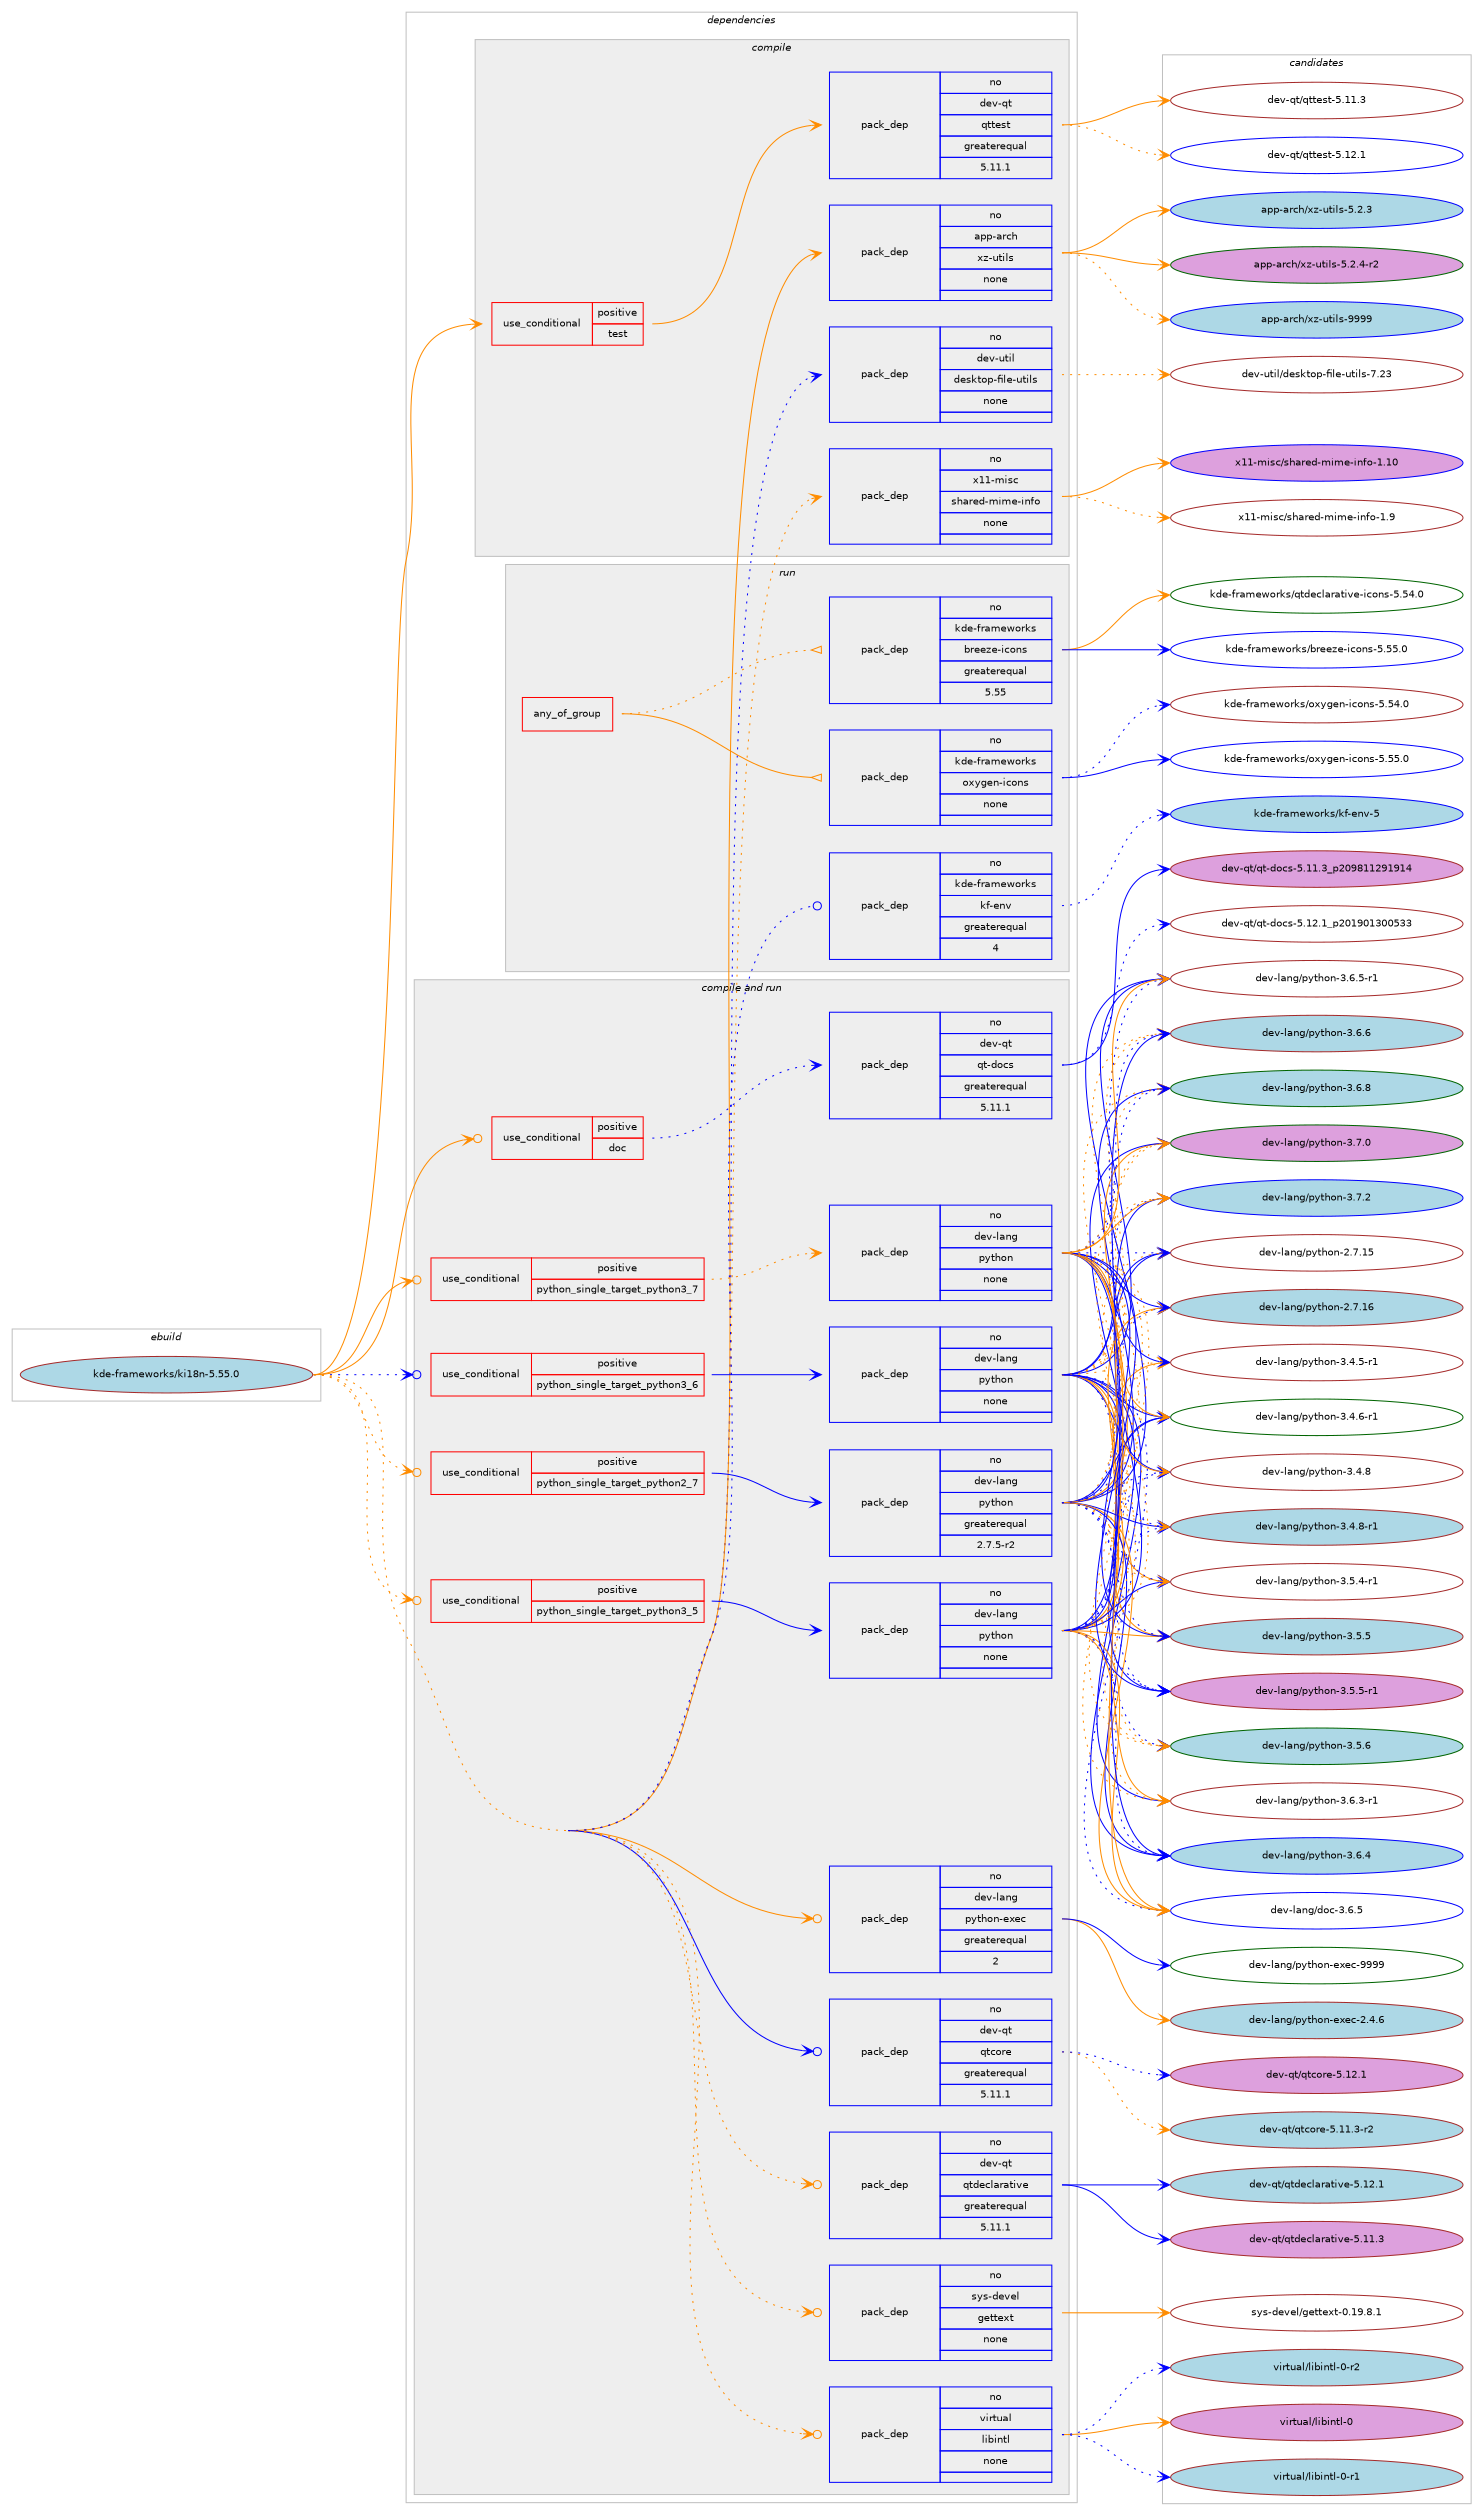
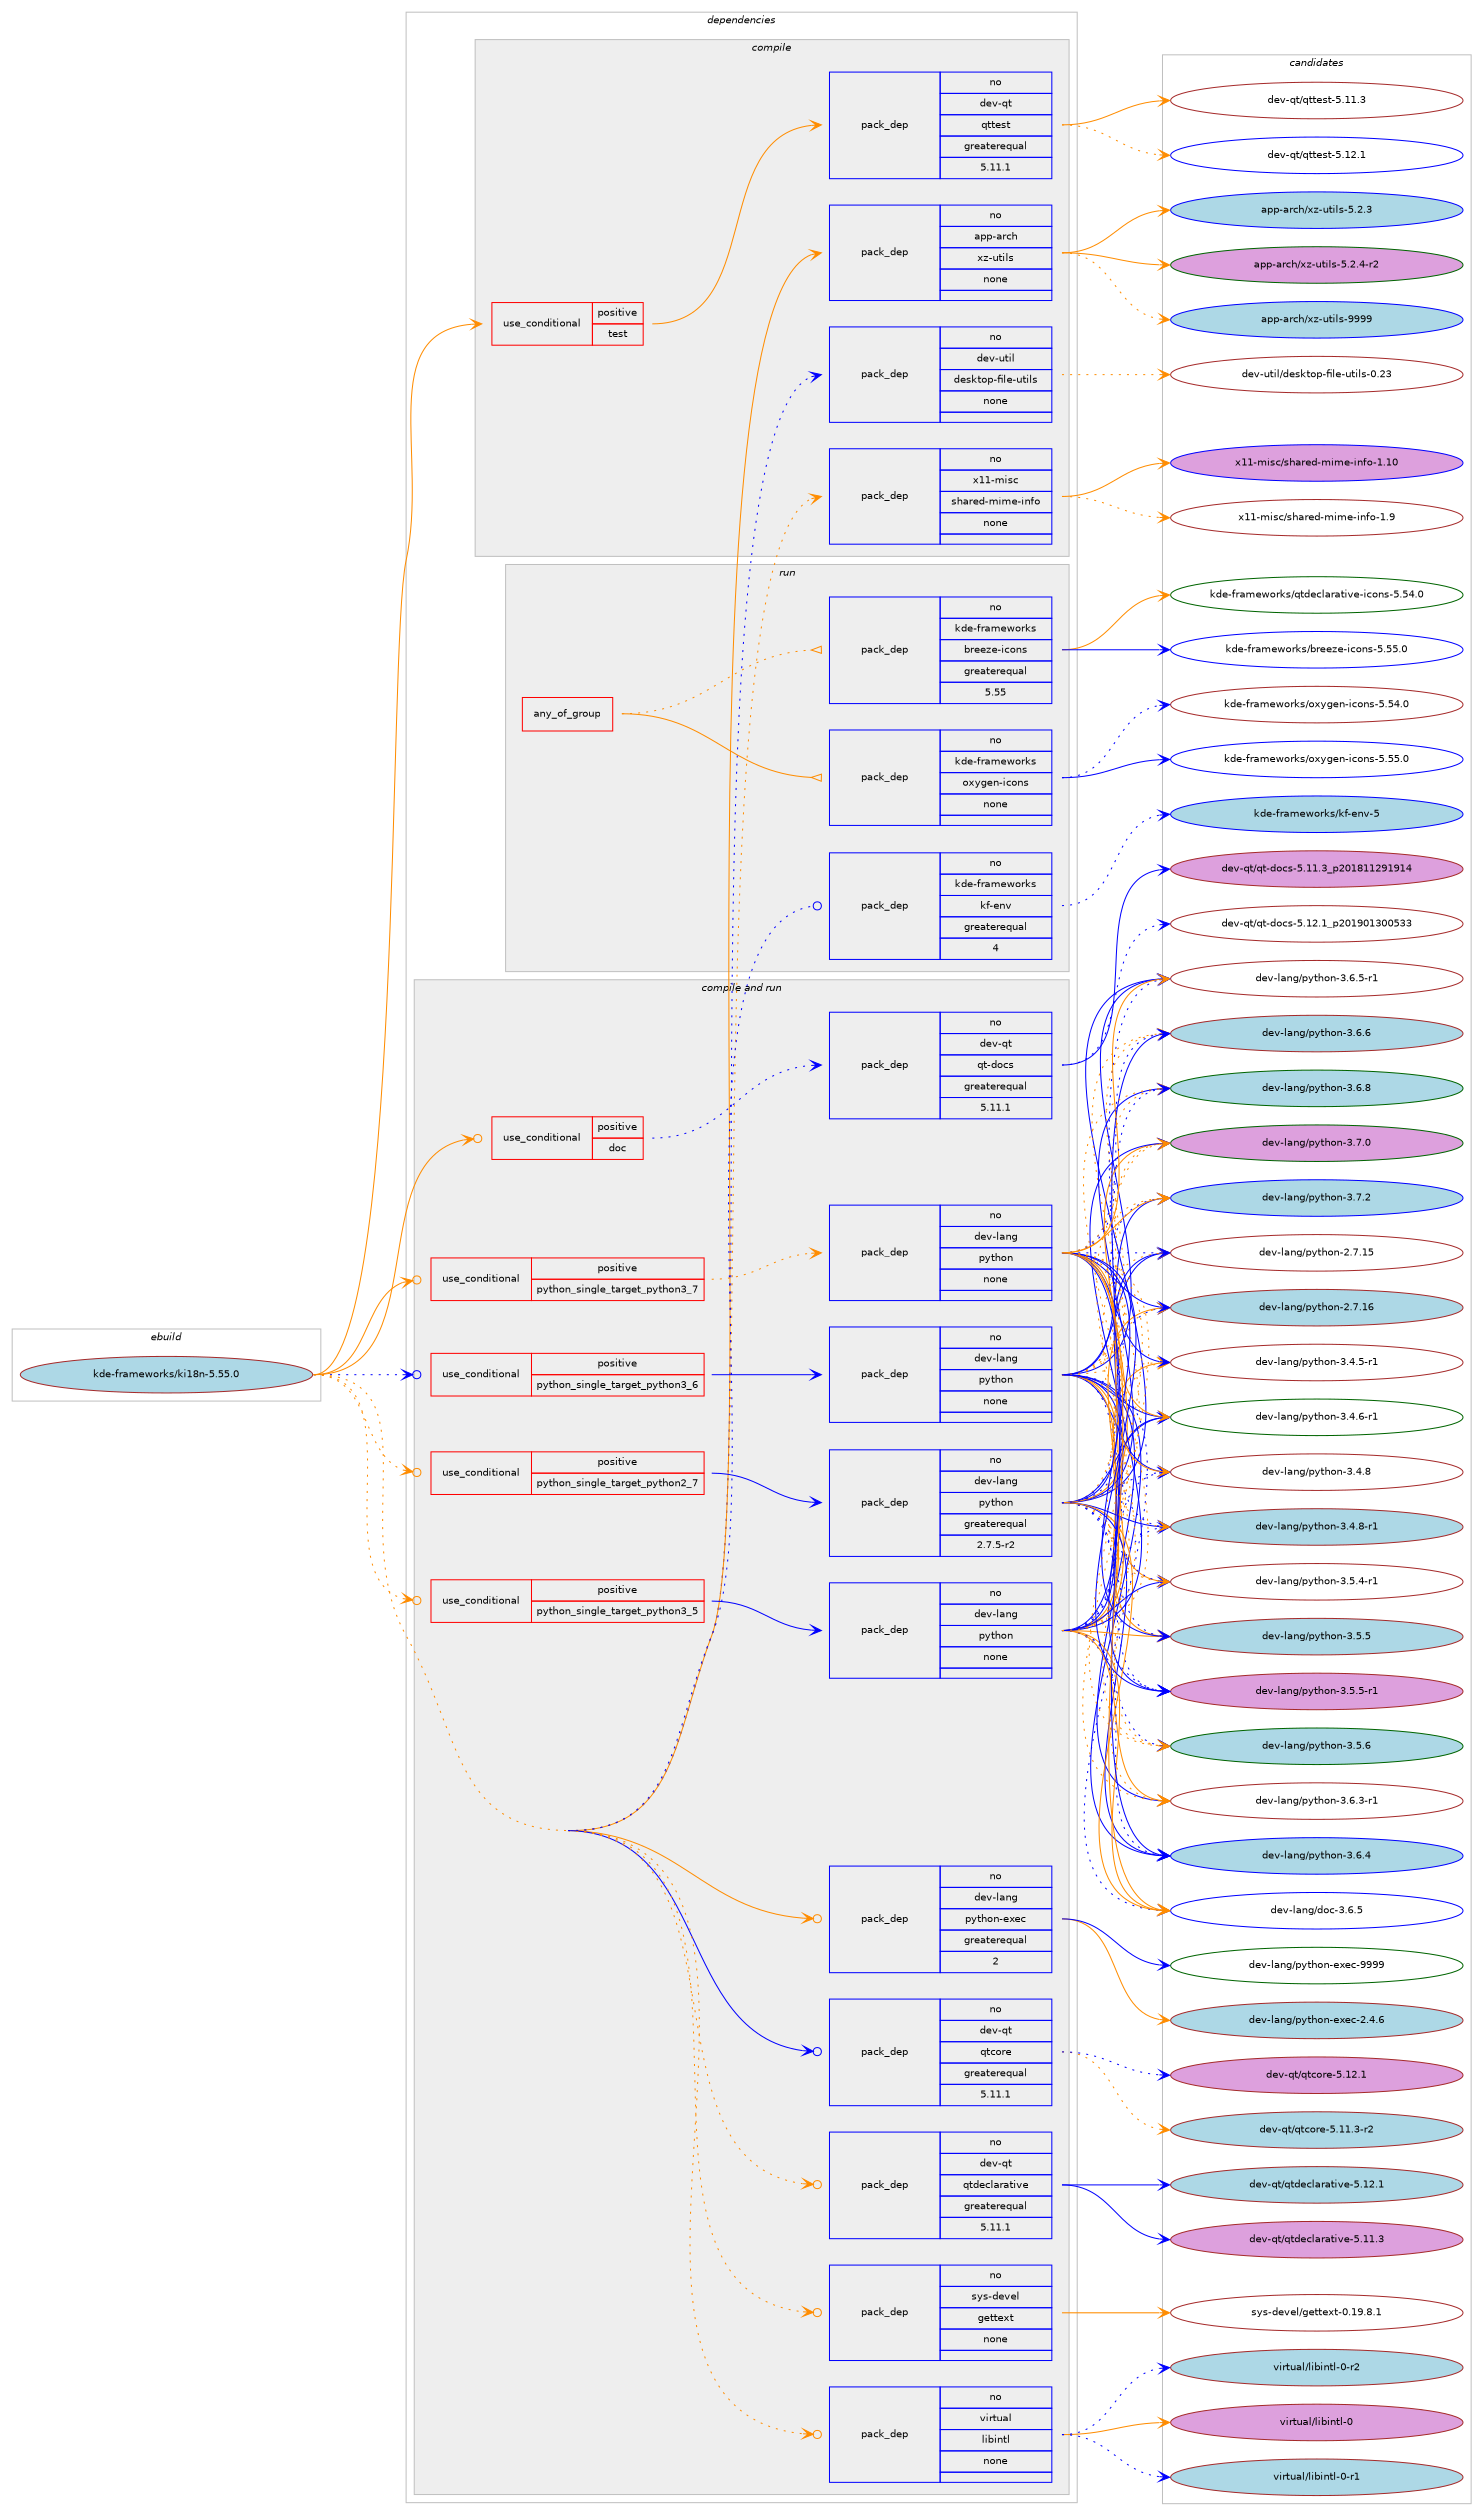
(1317, 375) -> (1317, 375)
(1317, 869) -> (1317, 869)
